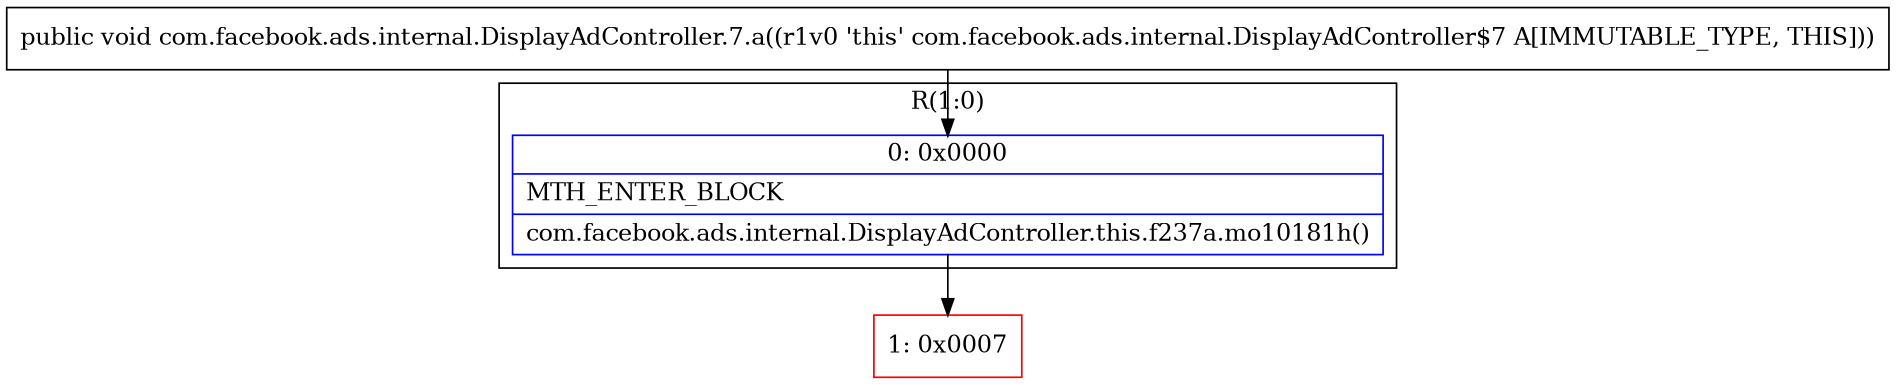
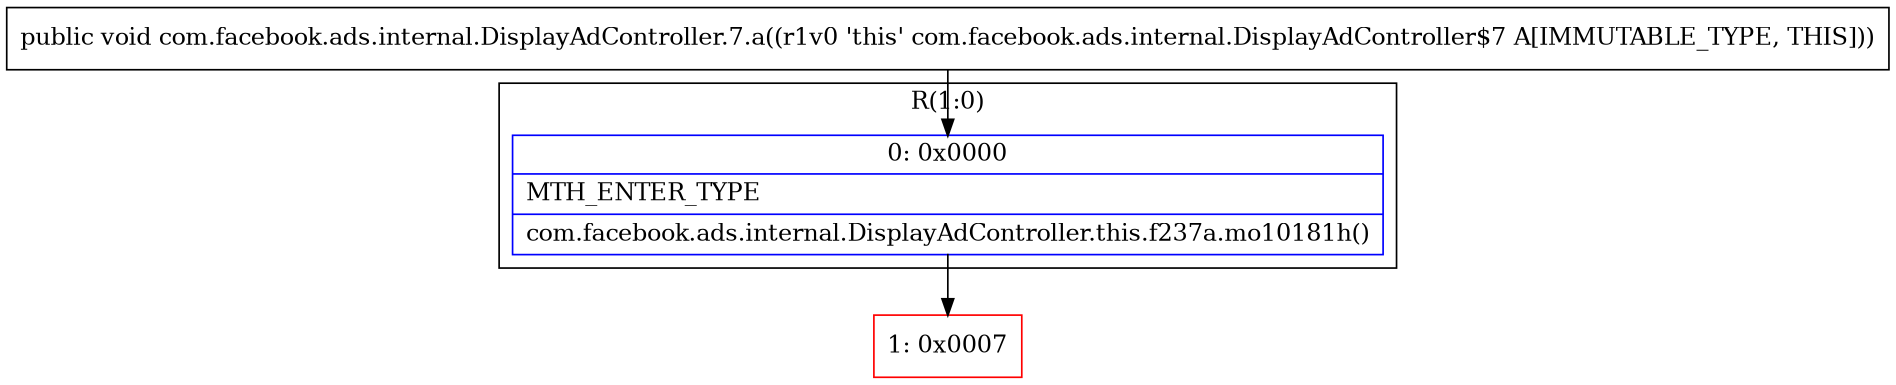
(655, 193) -> (644, 193)
